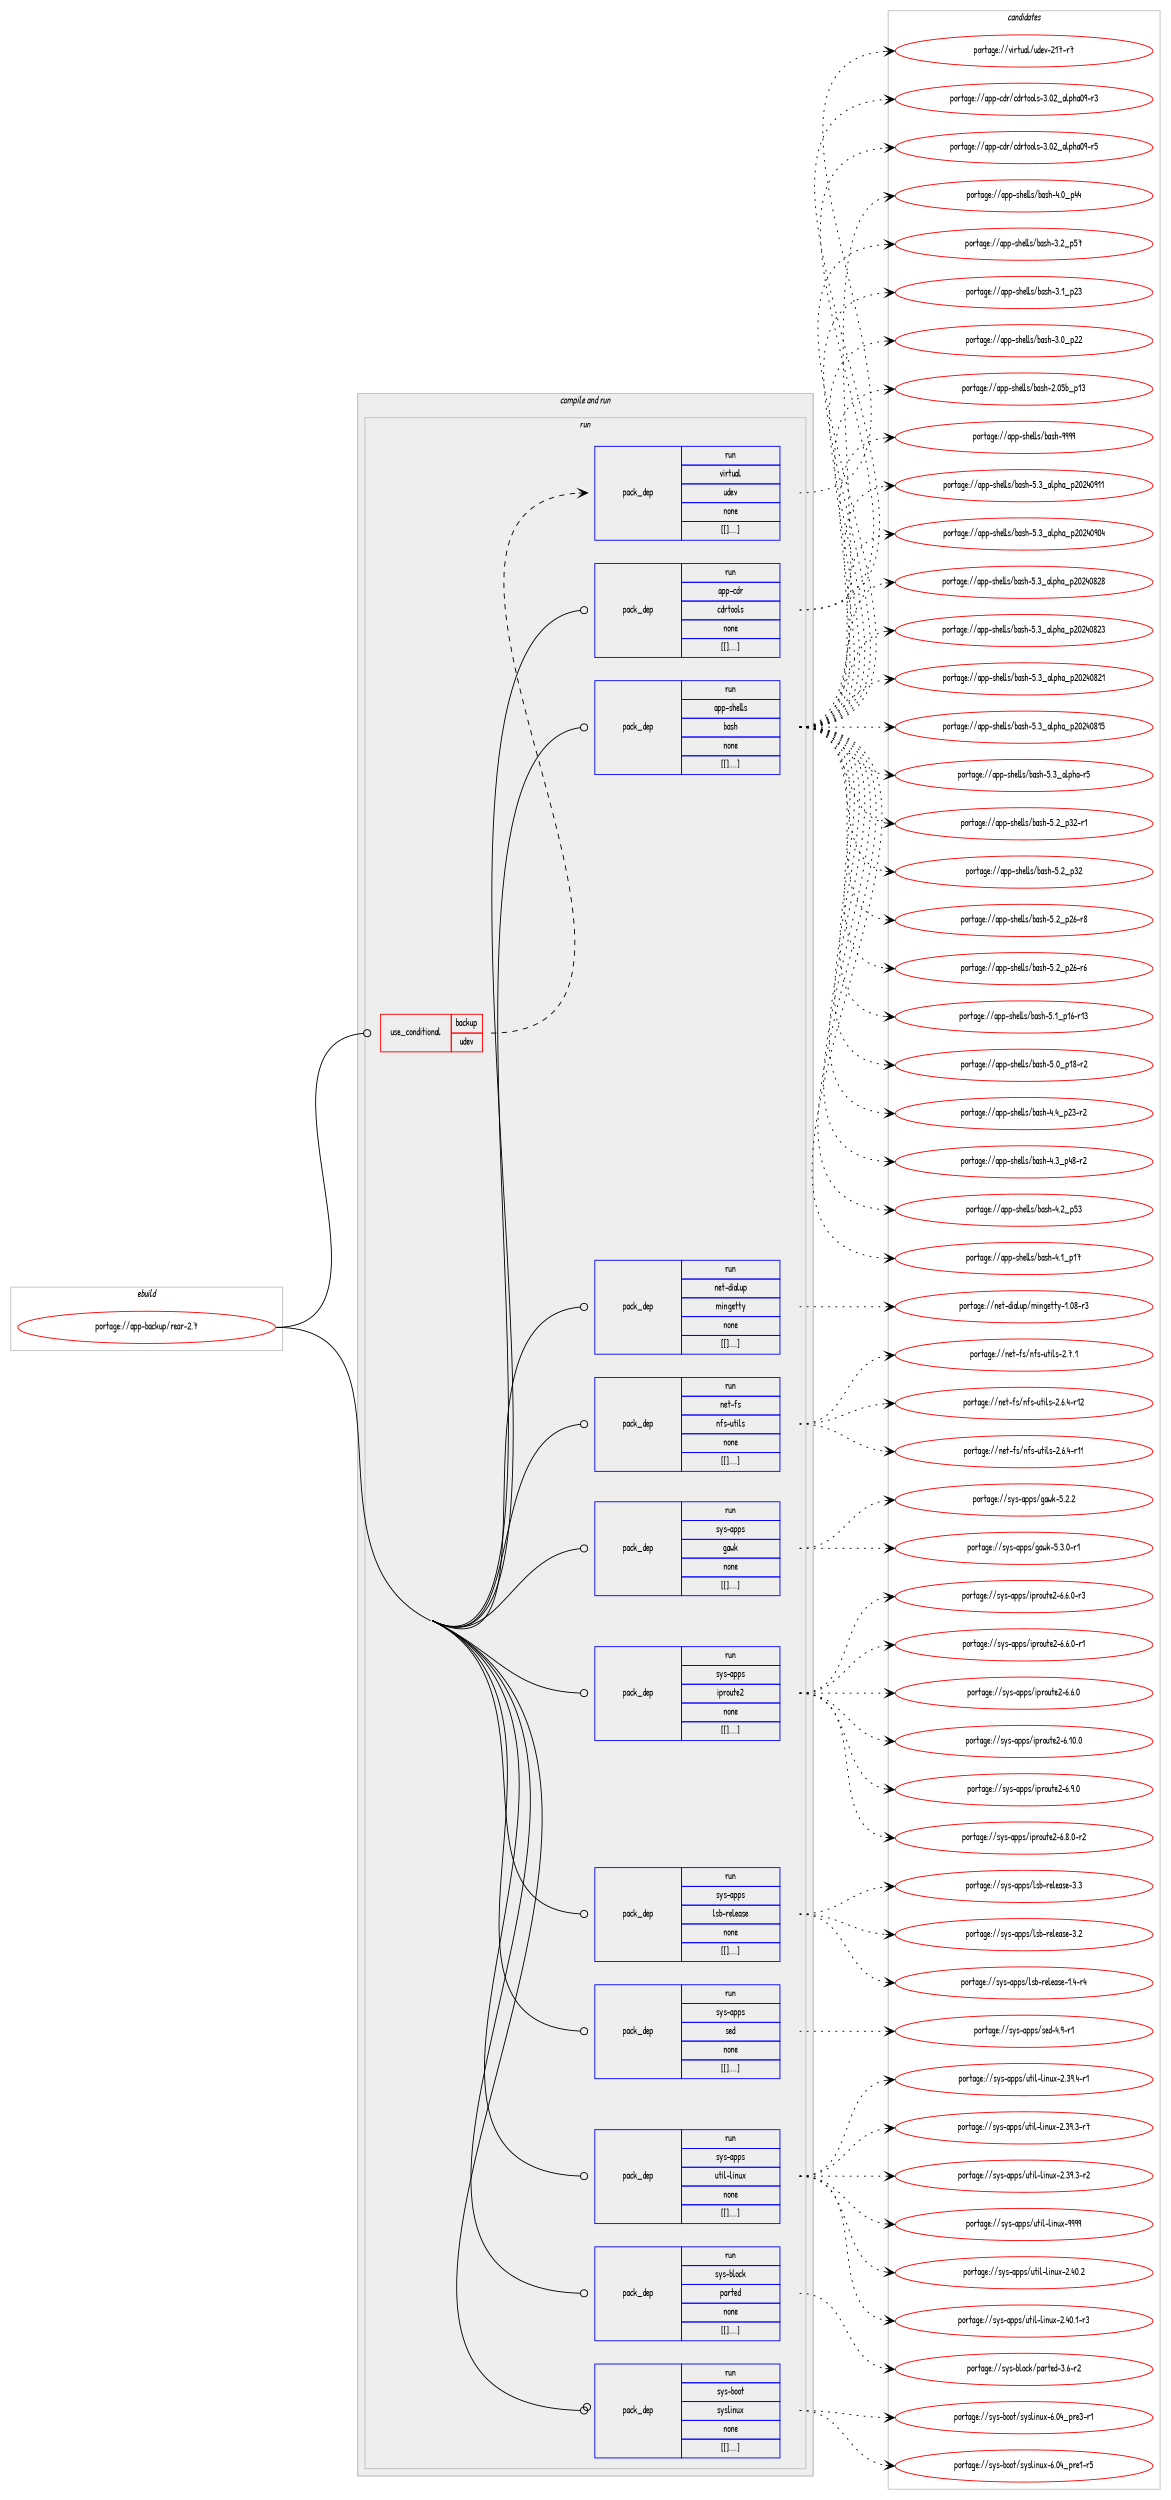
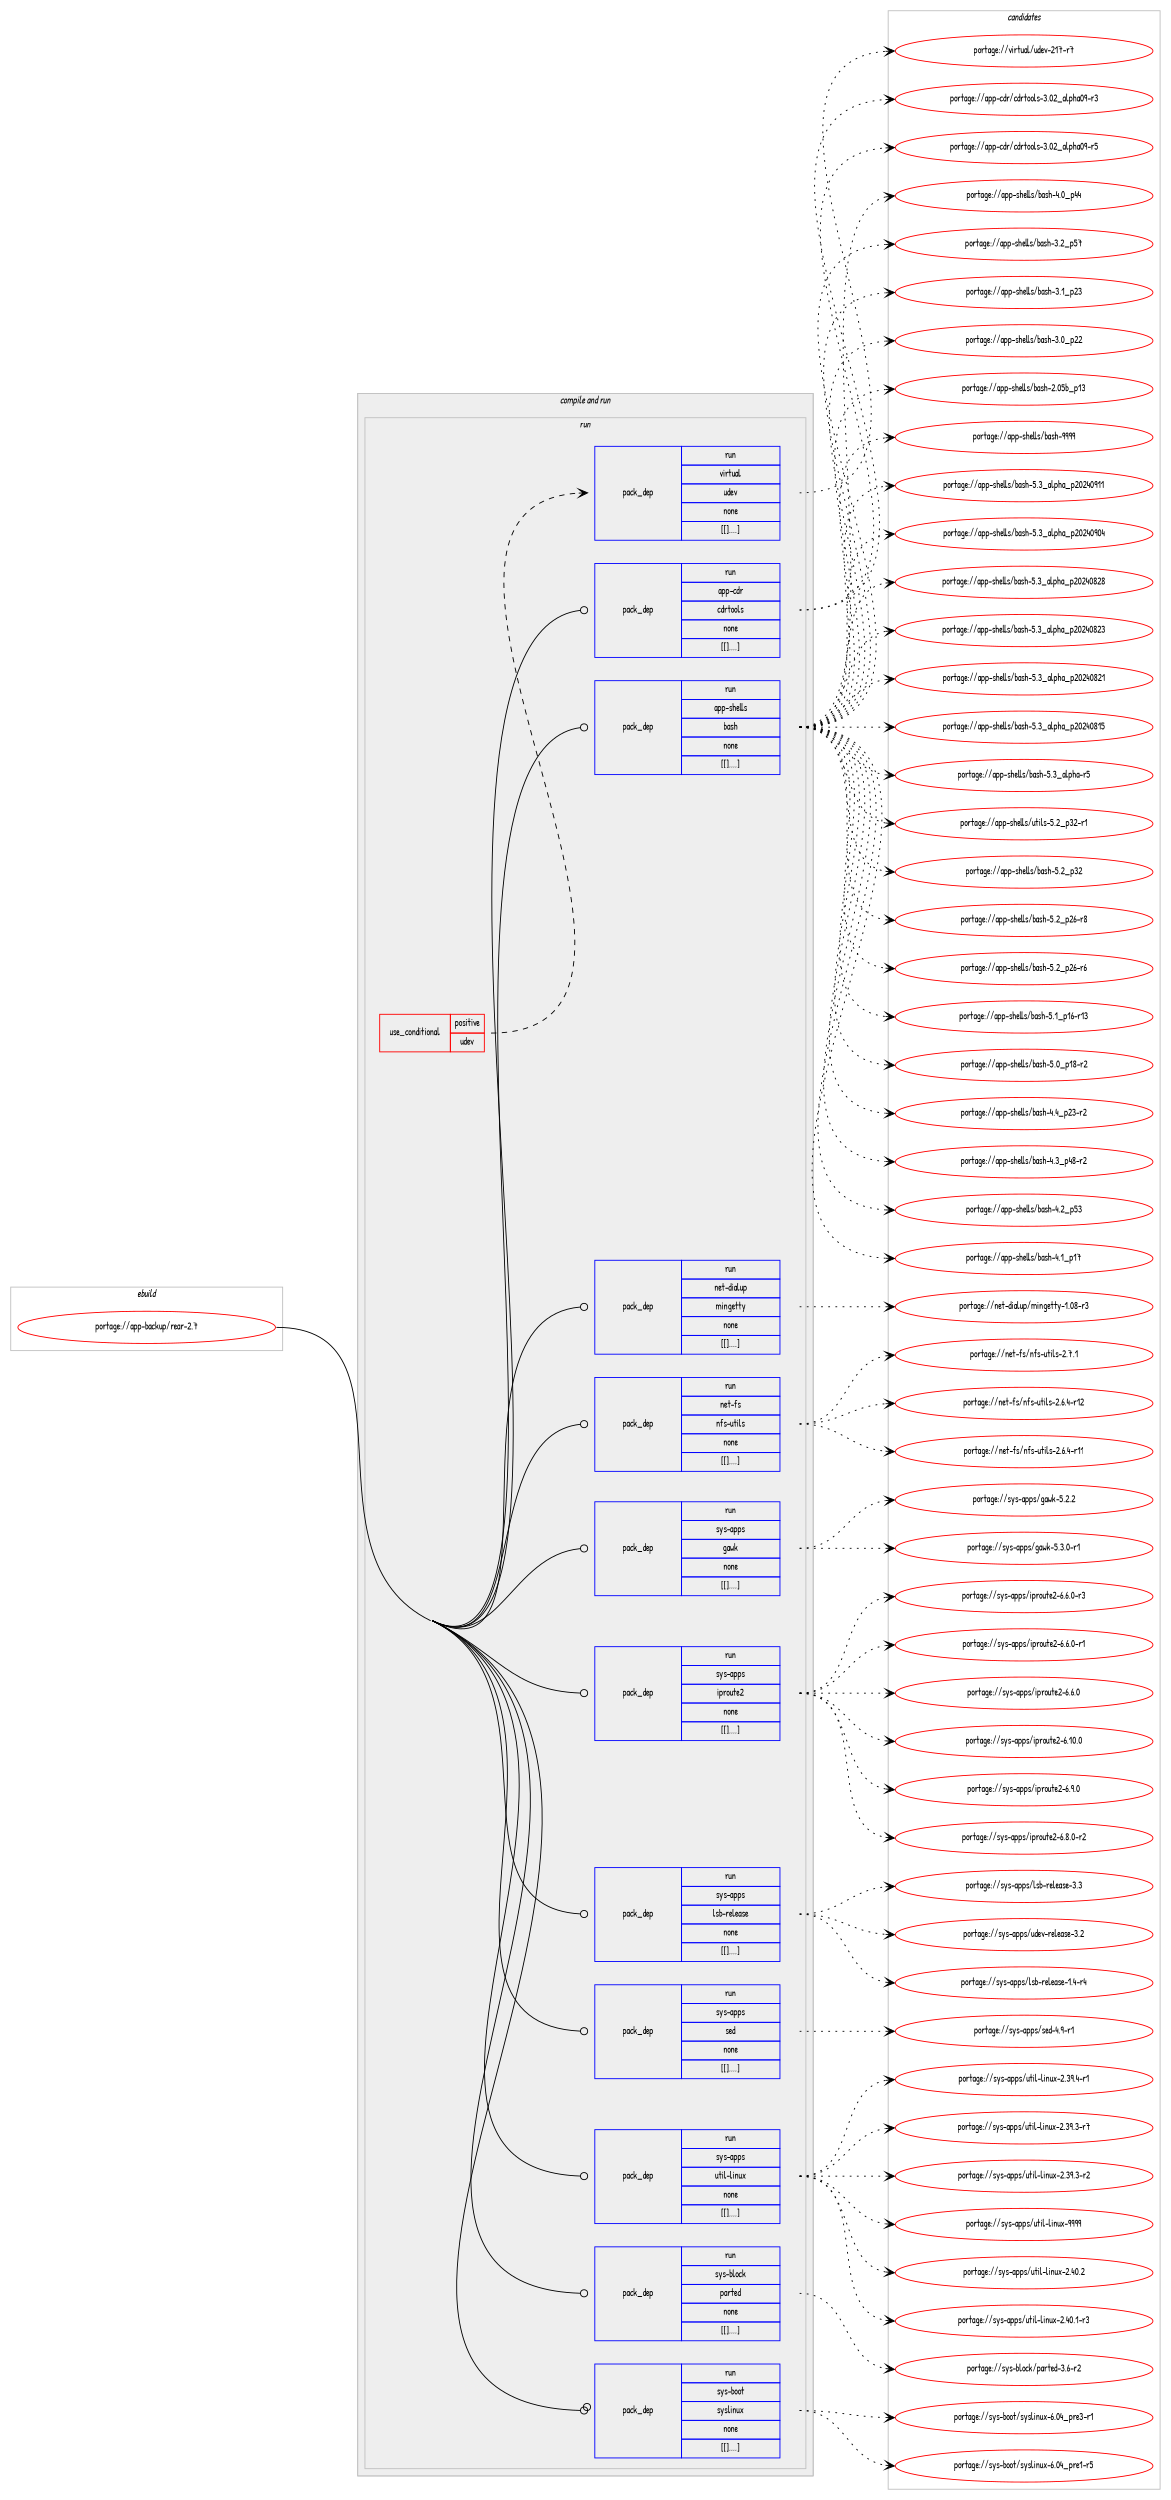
(1024, 824) -> (1024, 824)
(467, 1023) -> (467, 1023)
(324, 1184) -> none
(1024, 1935) -> (1024, 1935)
